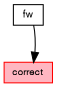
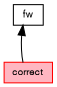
(35, 39) -> (21, 49)
